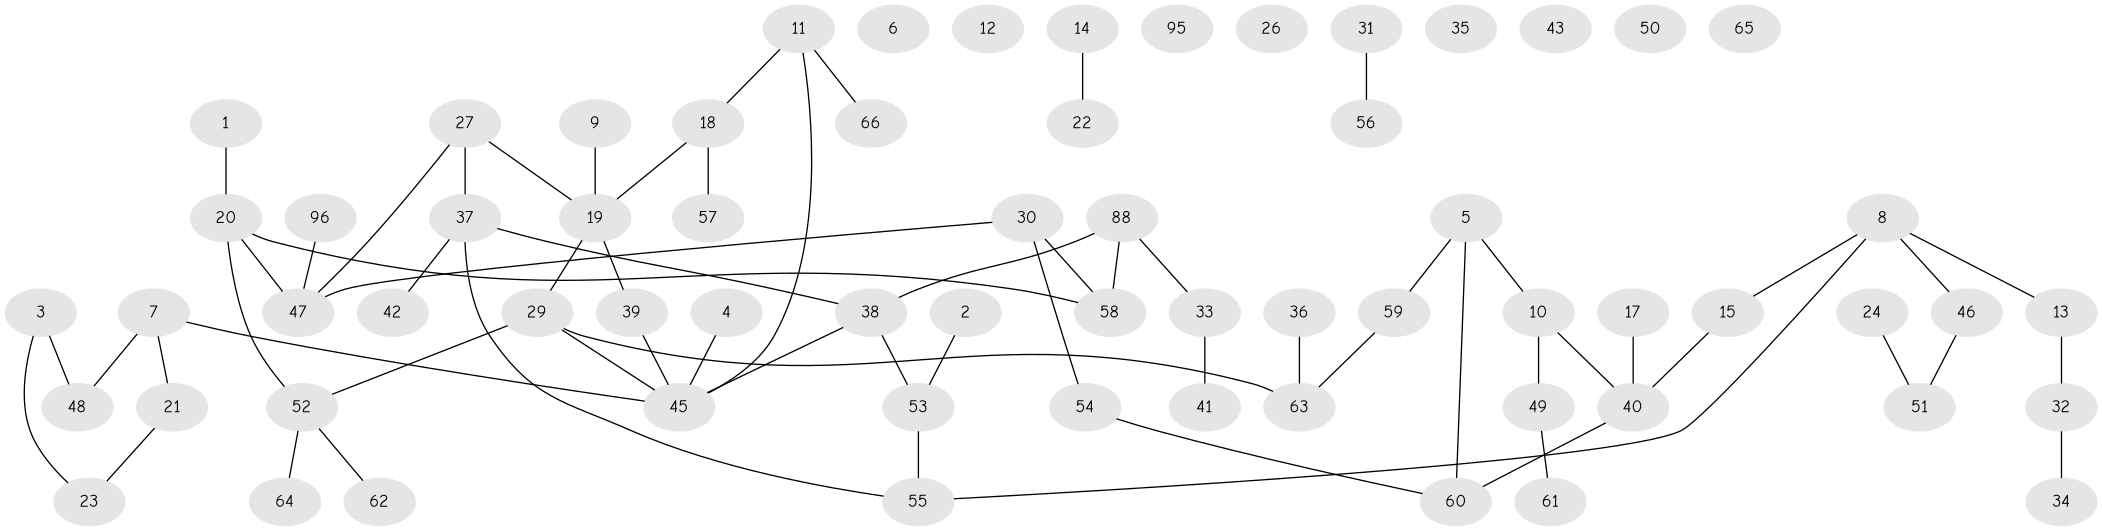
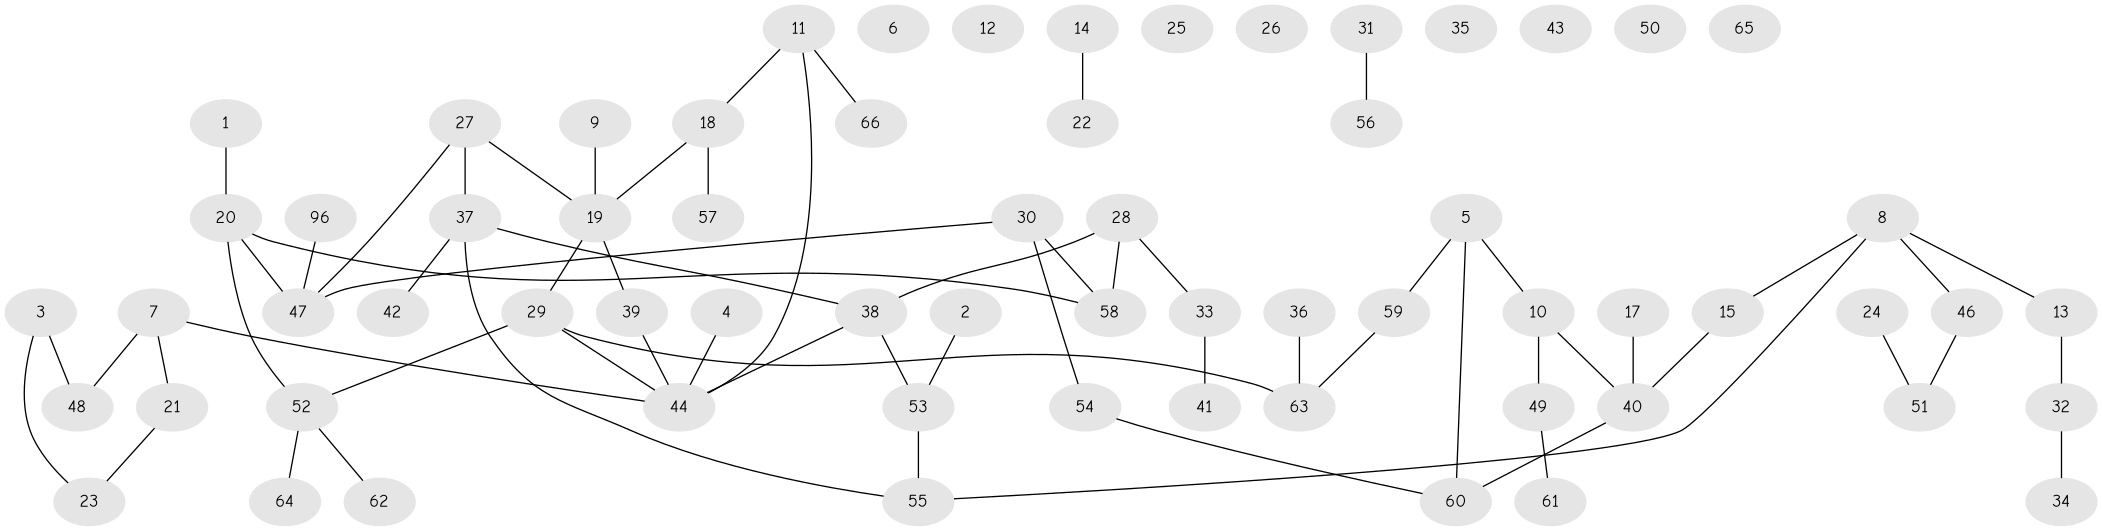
(1177, 29) -> (1177, 29)
(1122, 218) -> (1122, 218)
(679, 407) -> (679, 407)
